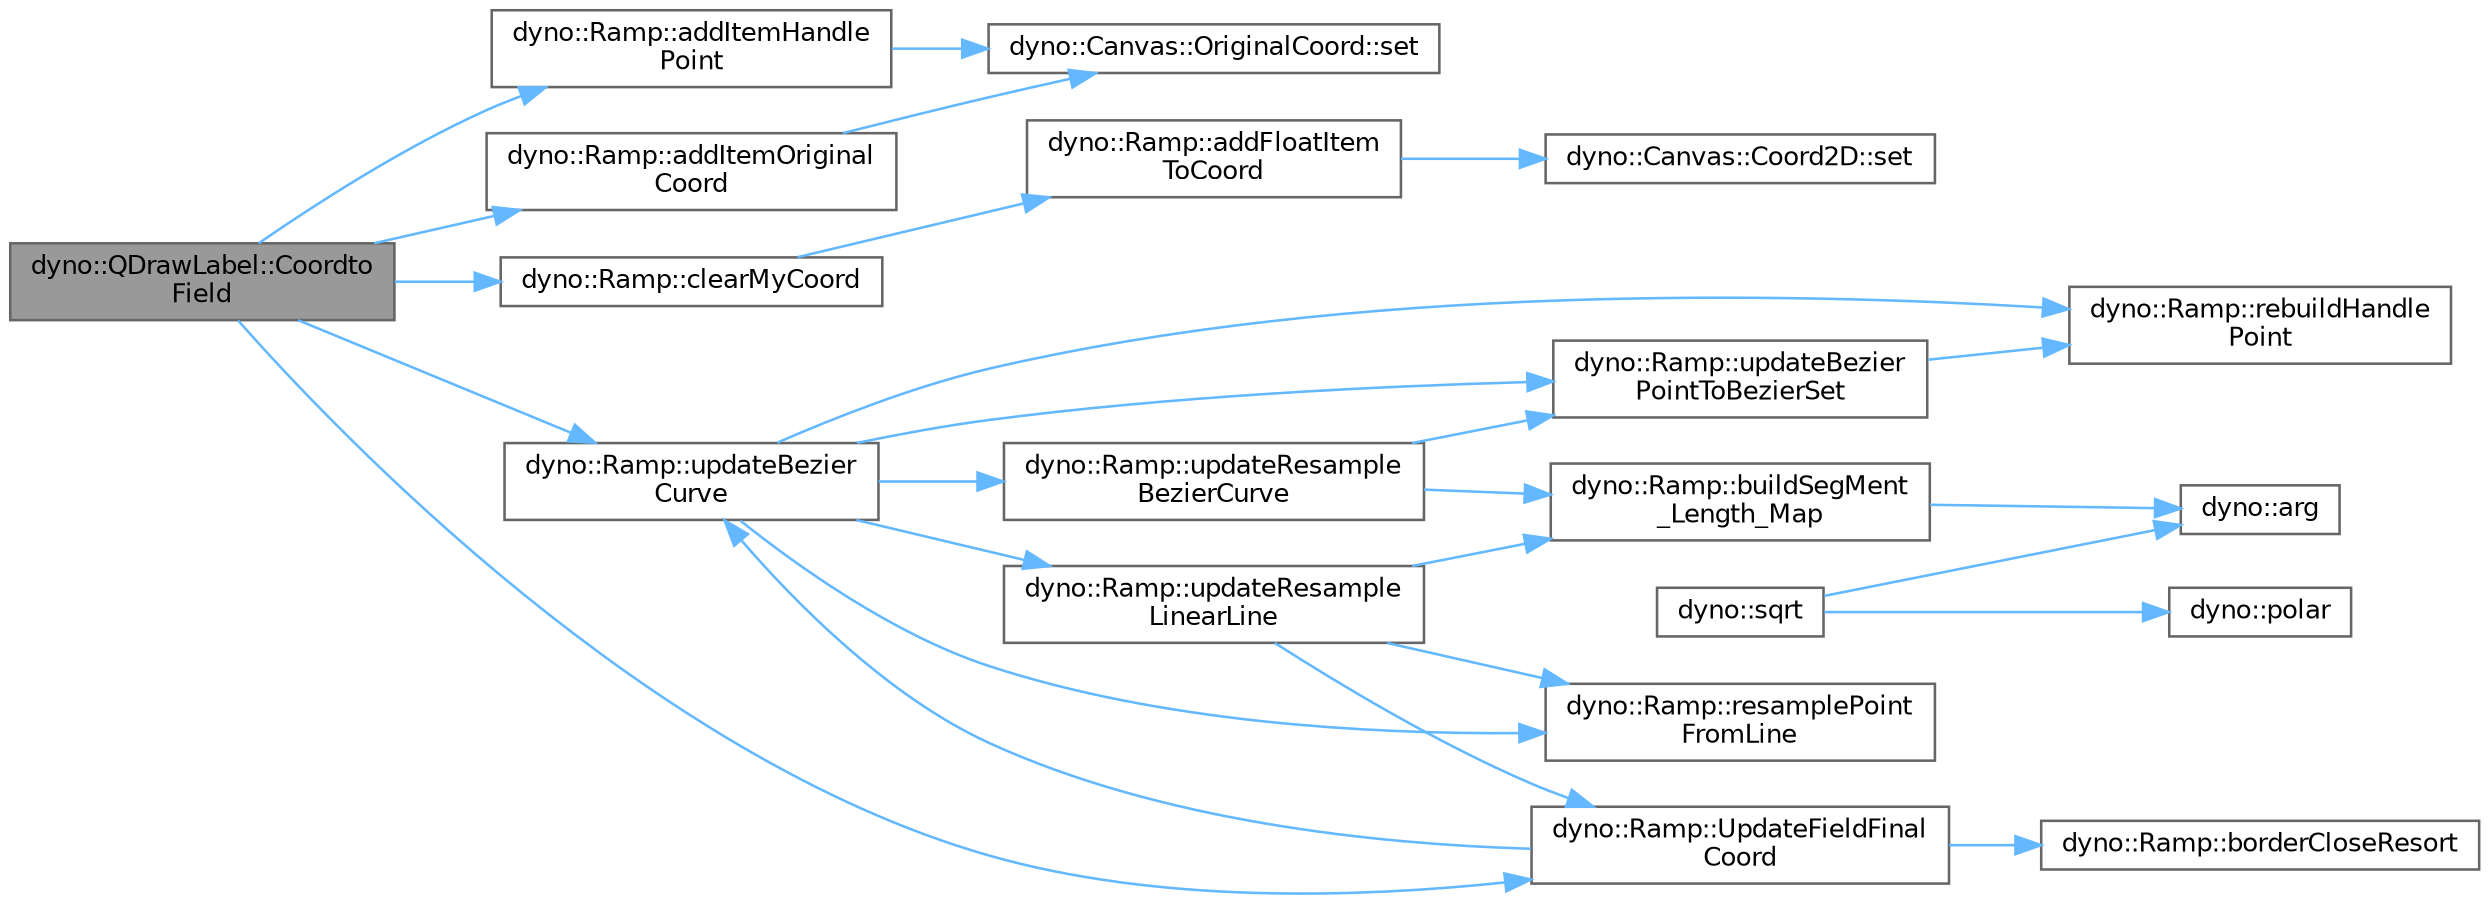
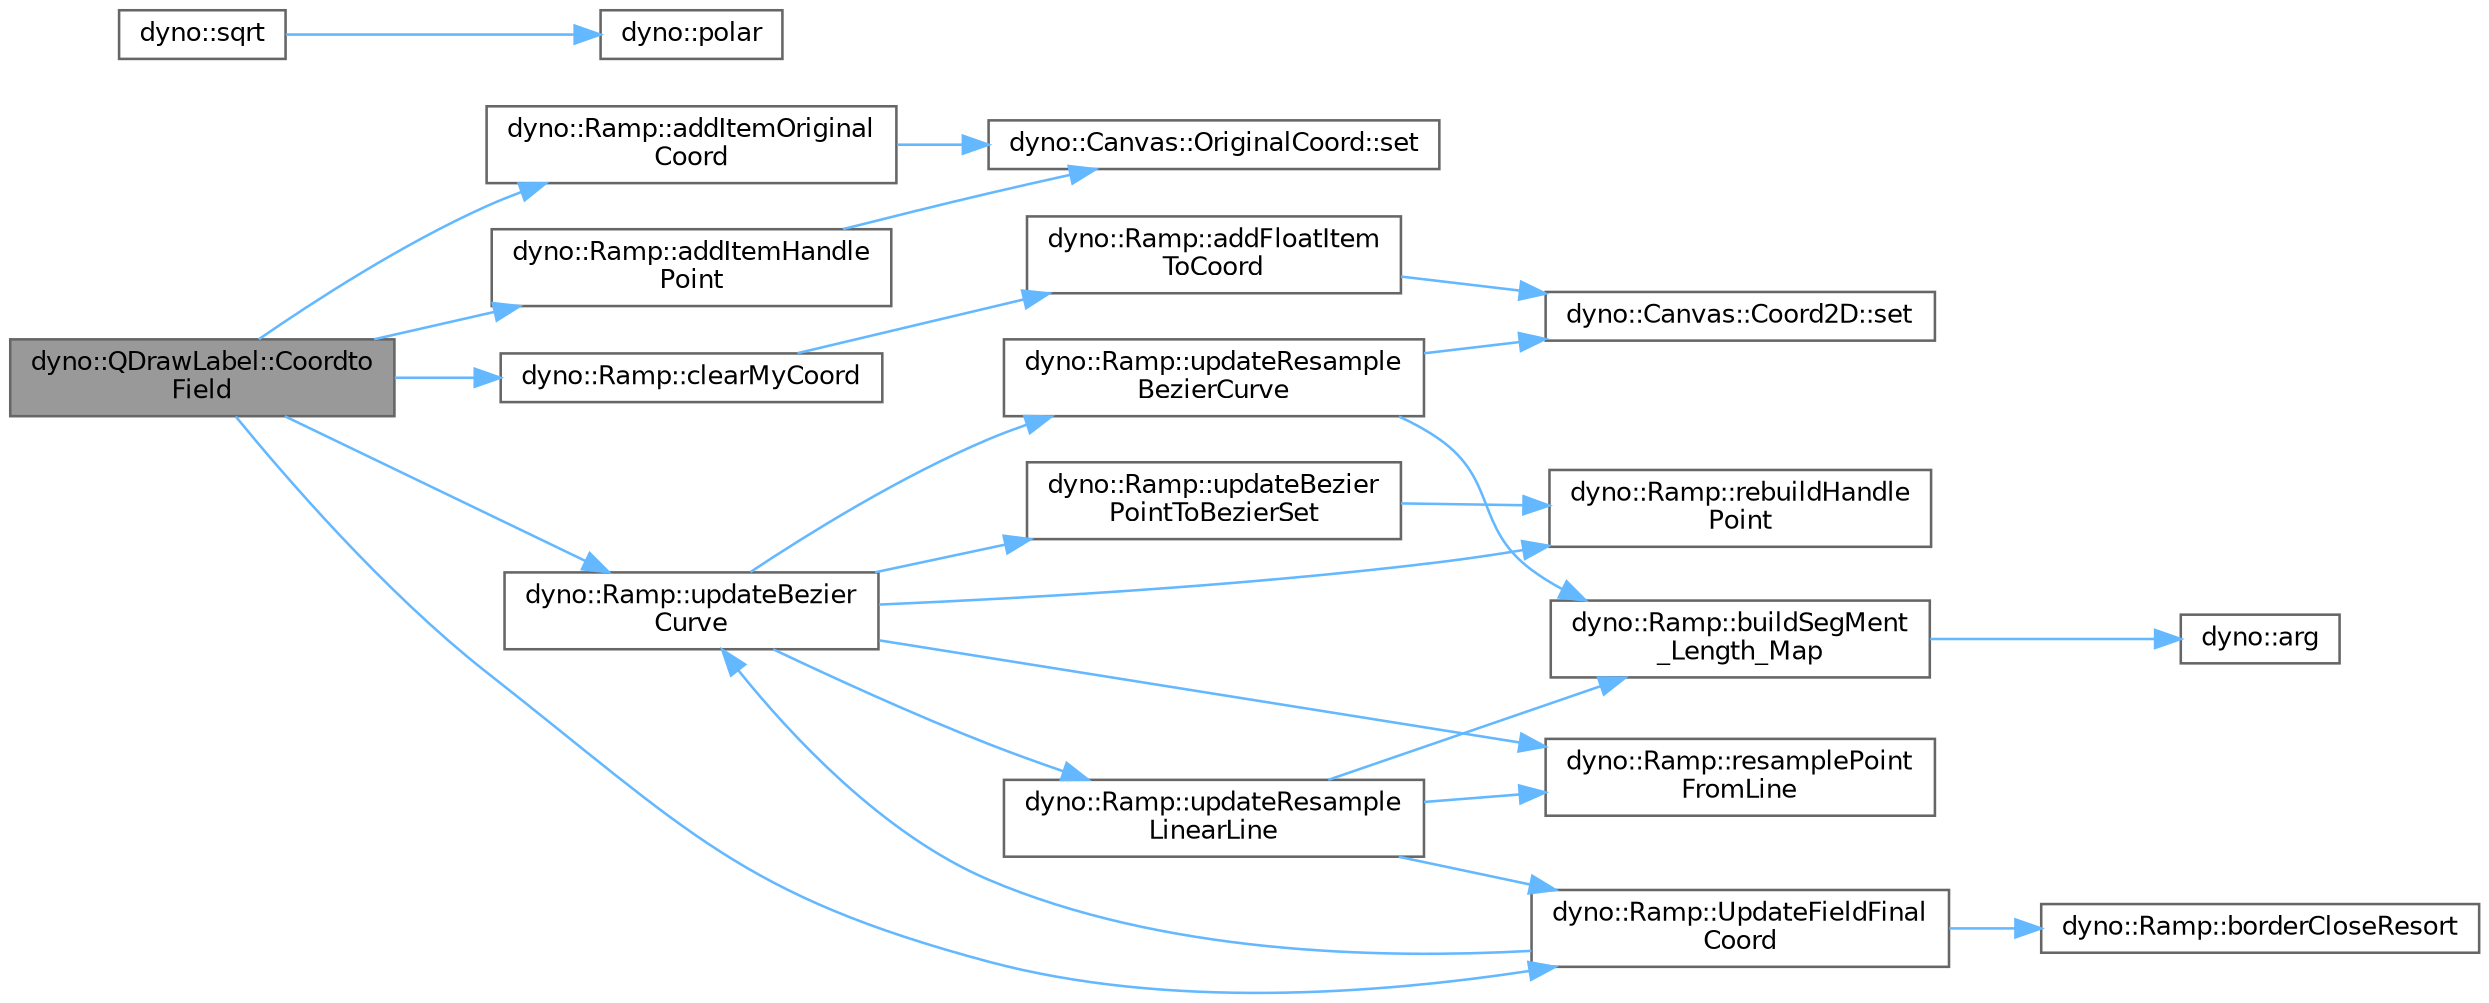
(1470, 432) -> (1472, 348)
(1989, 563) -> none
